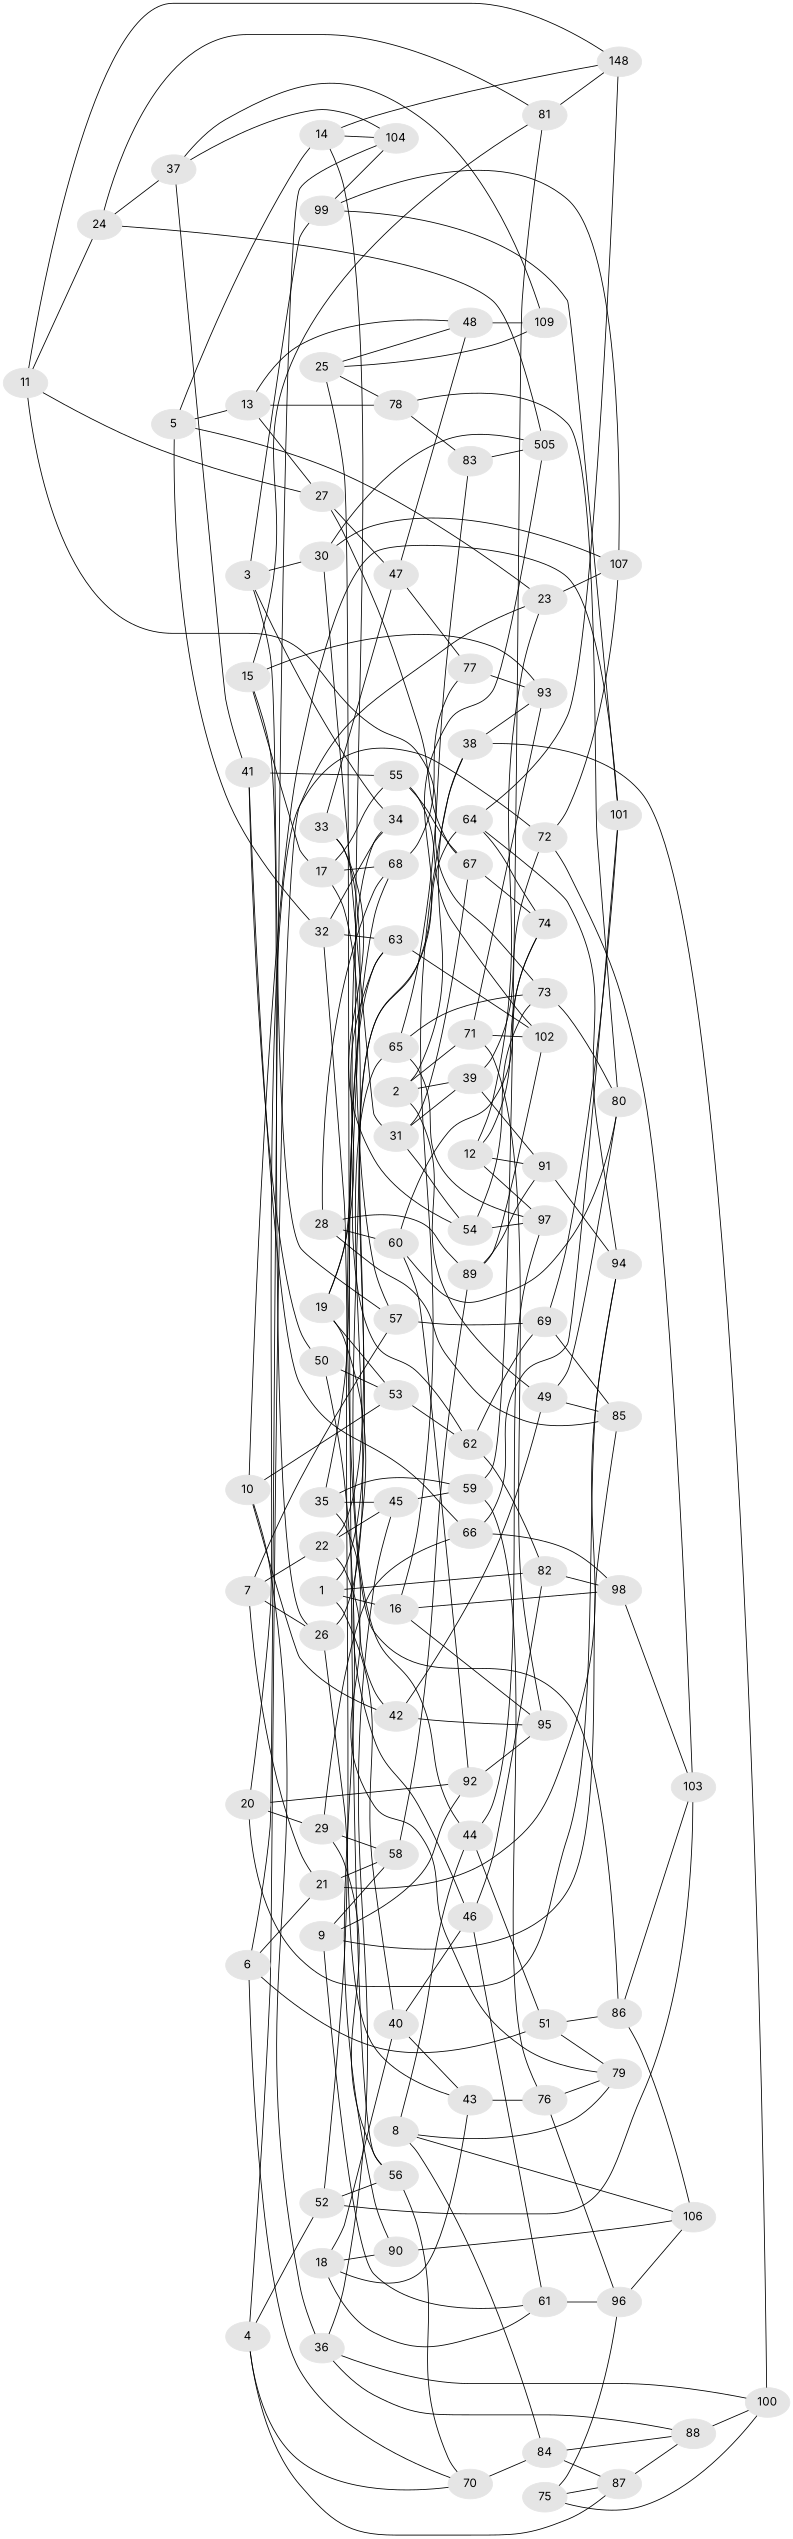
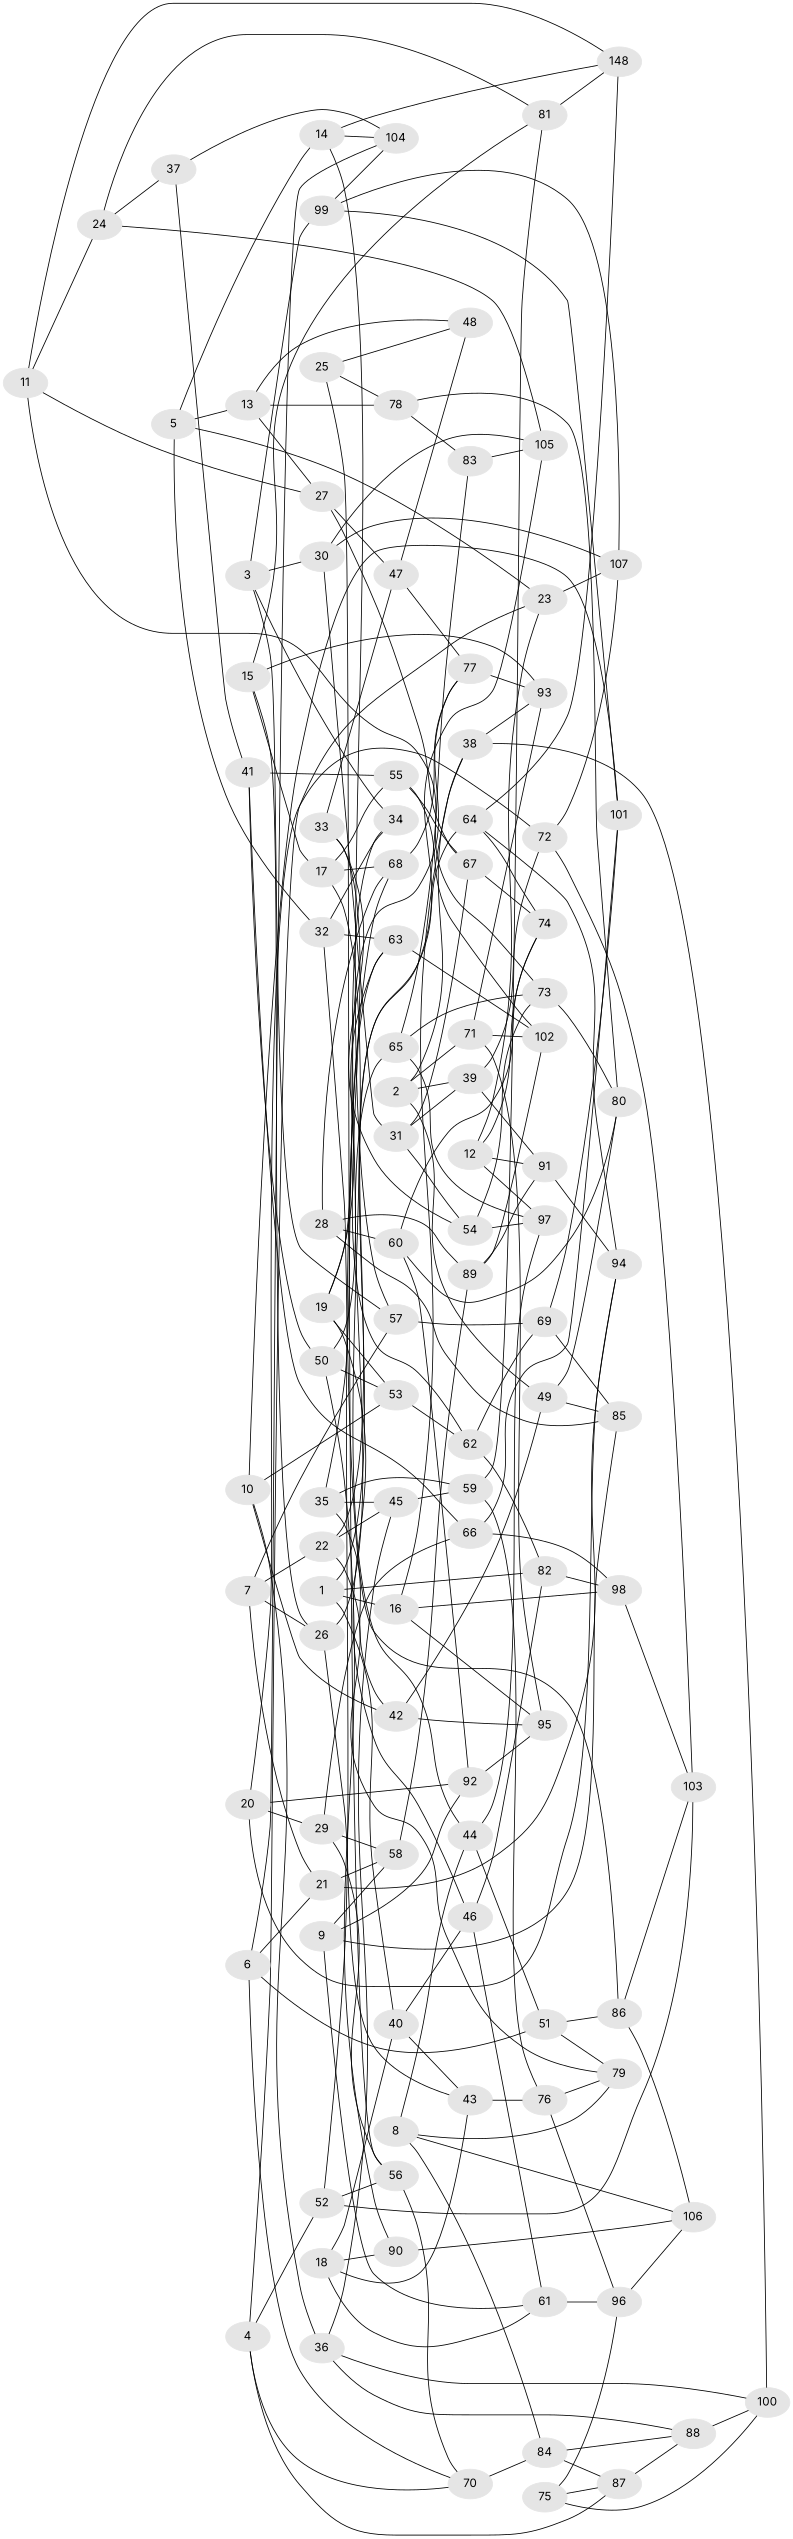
(545, 323) -> none
(545, 446) -> (545, 446)
none -> (391, 904)
